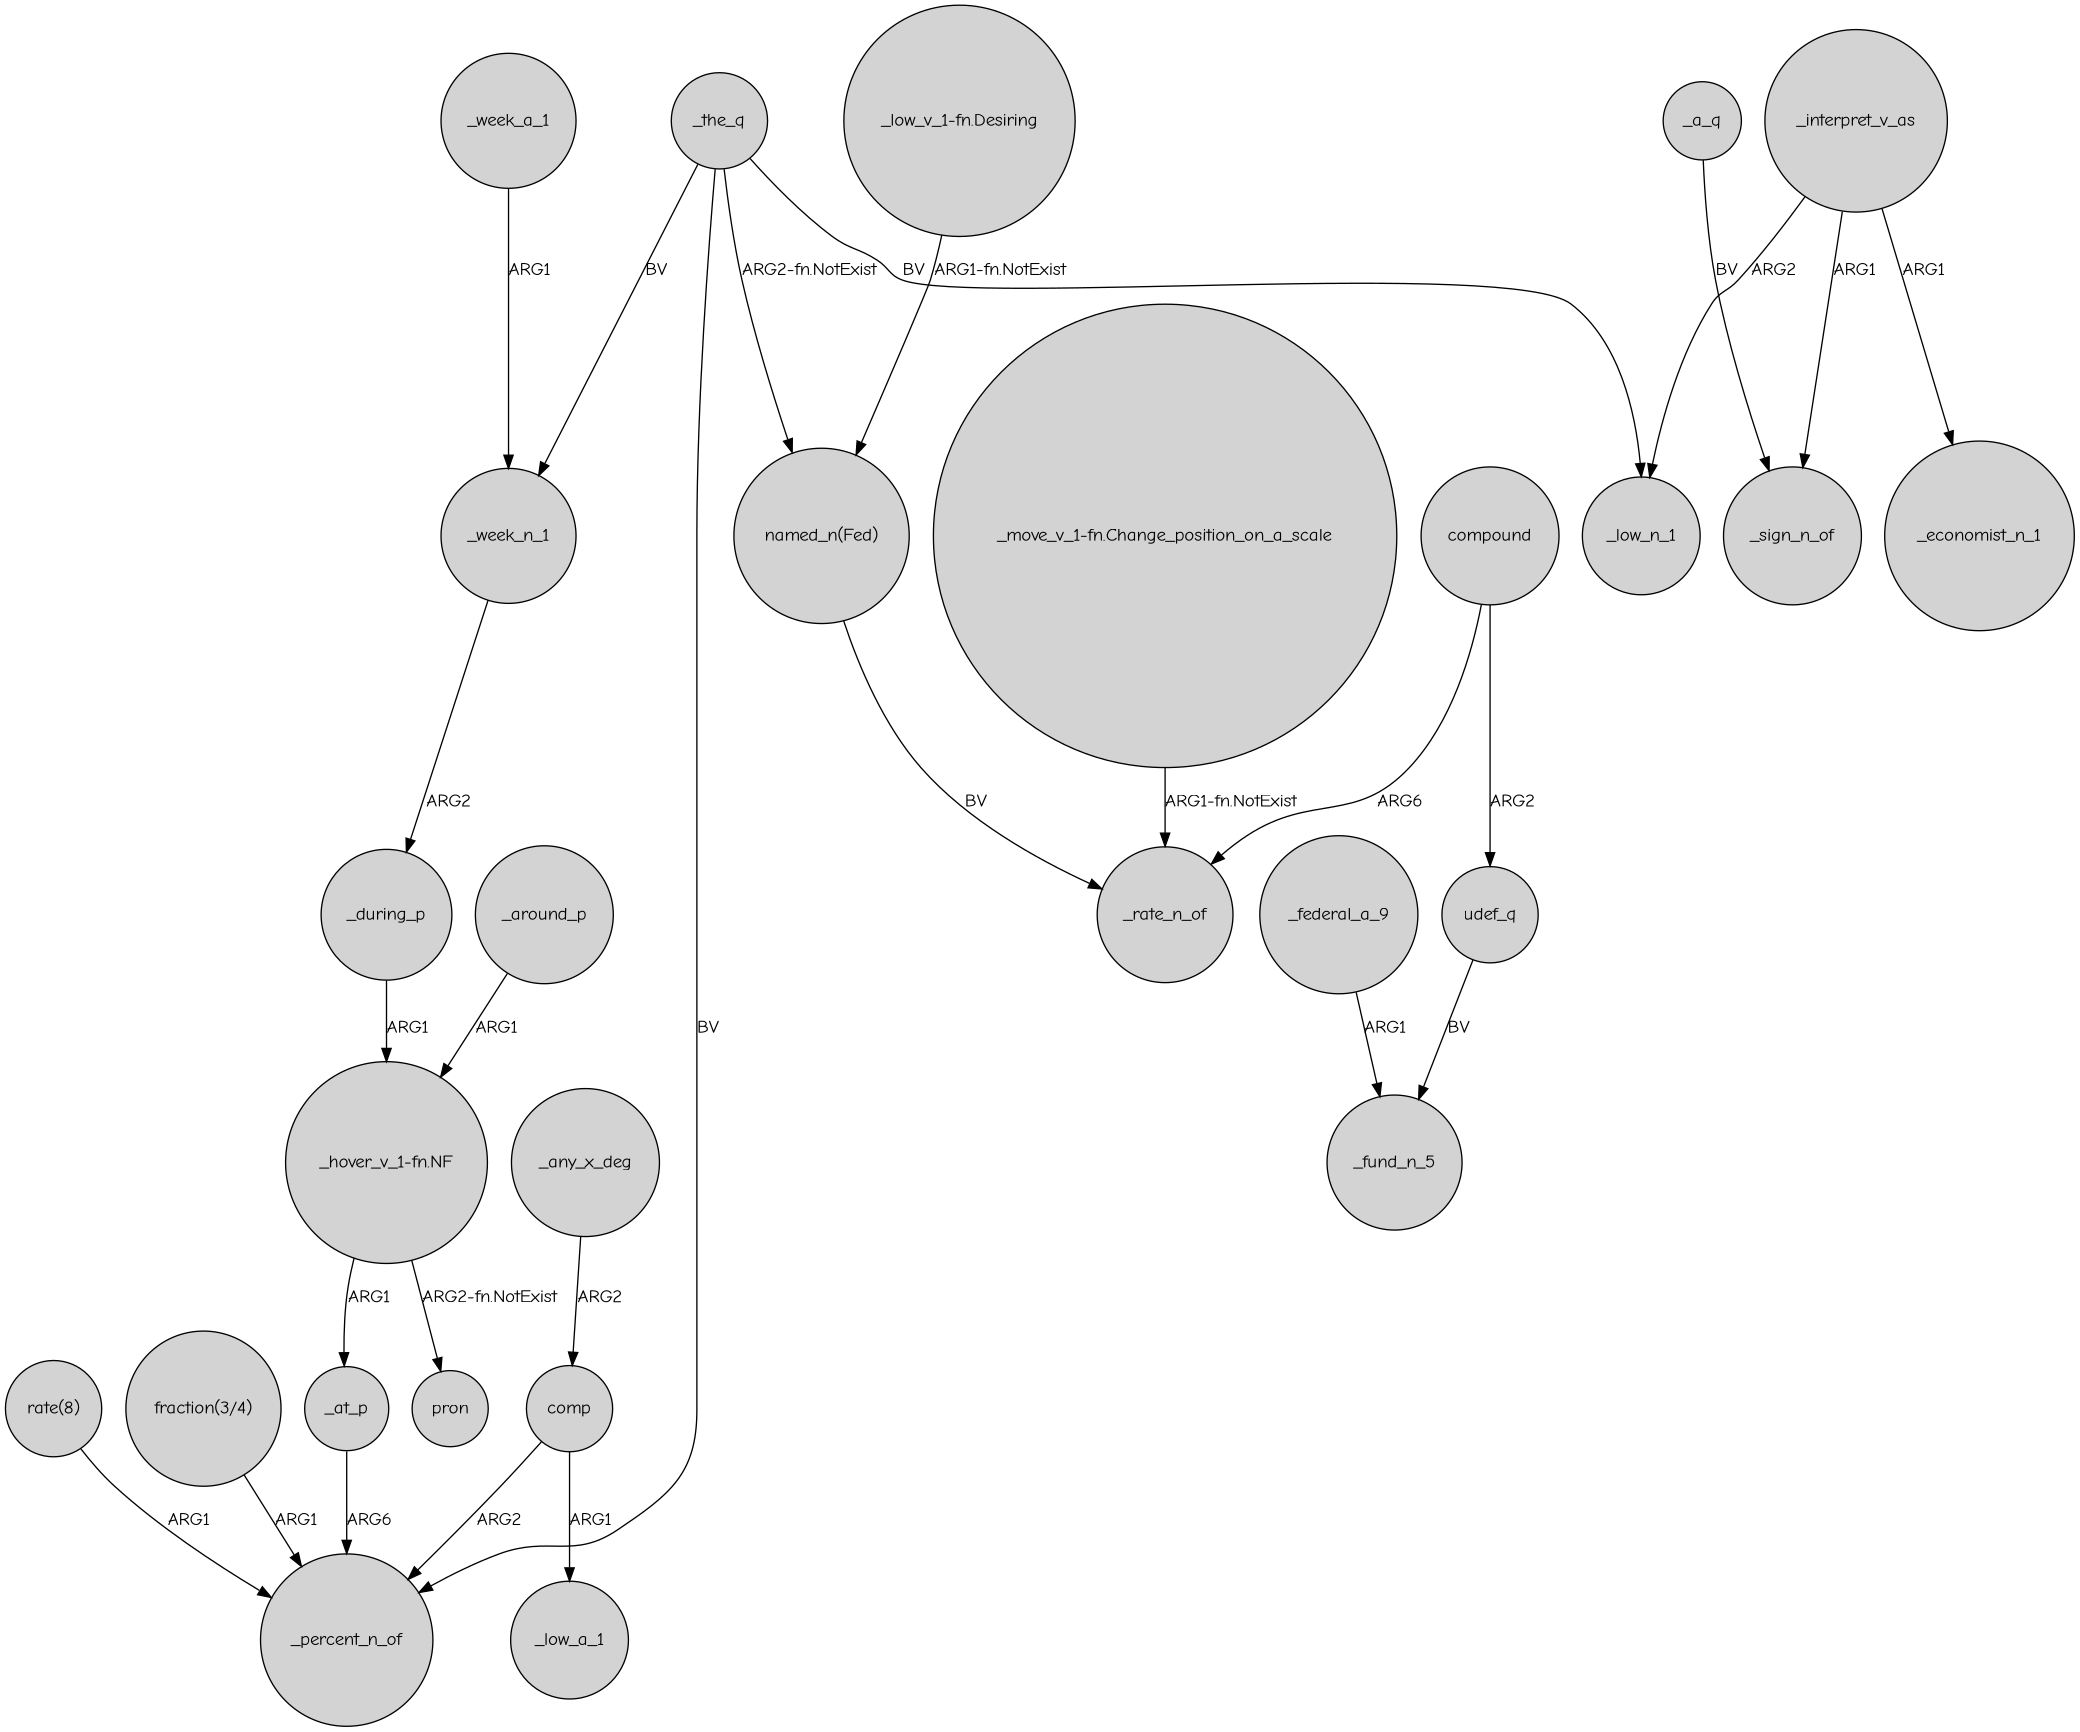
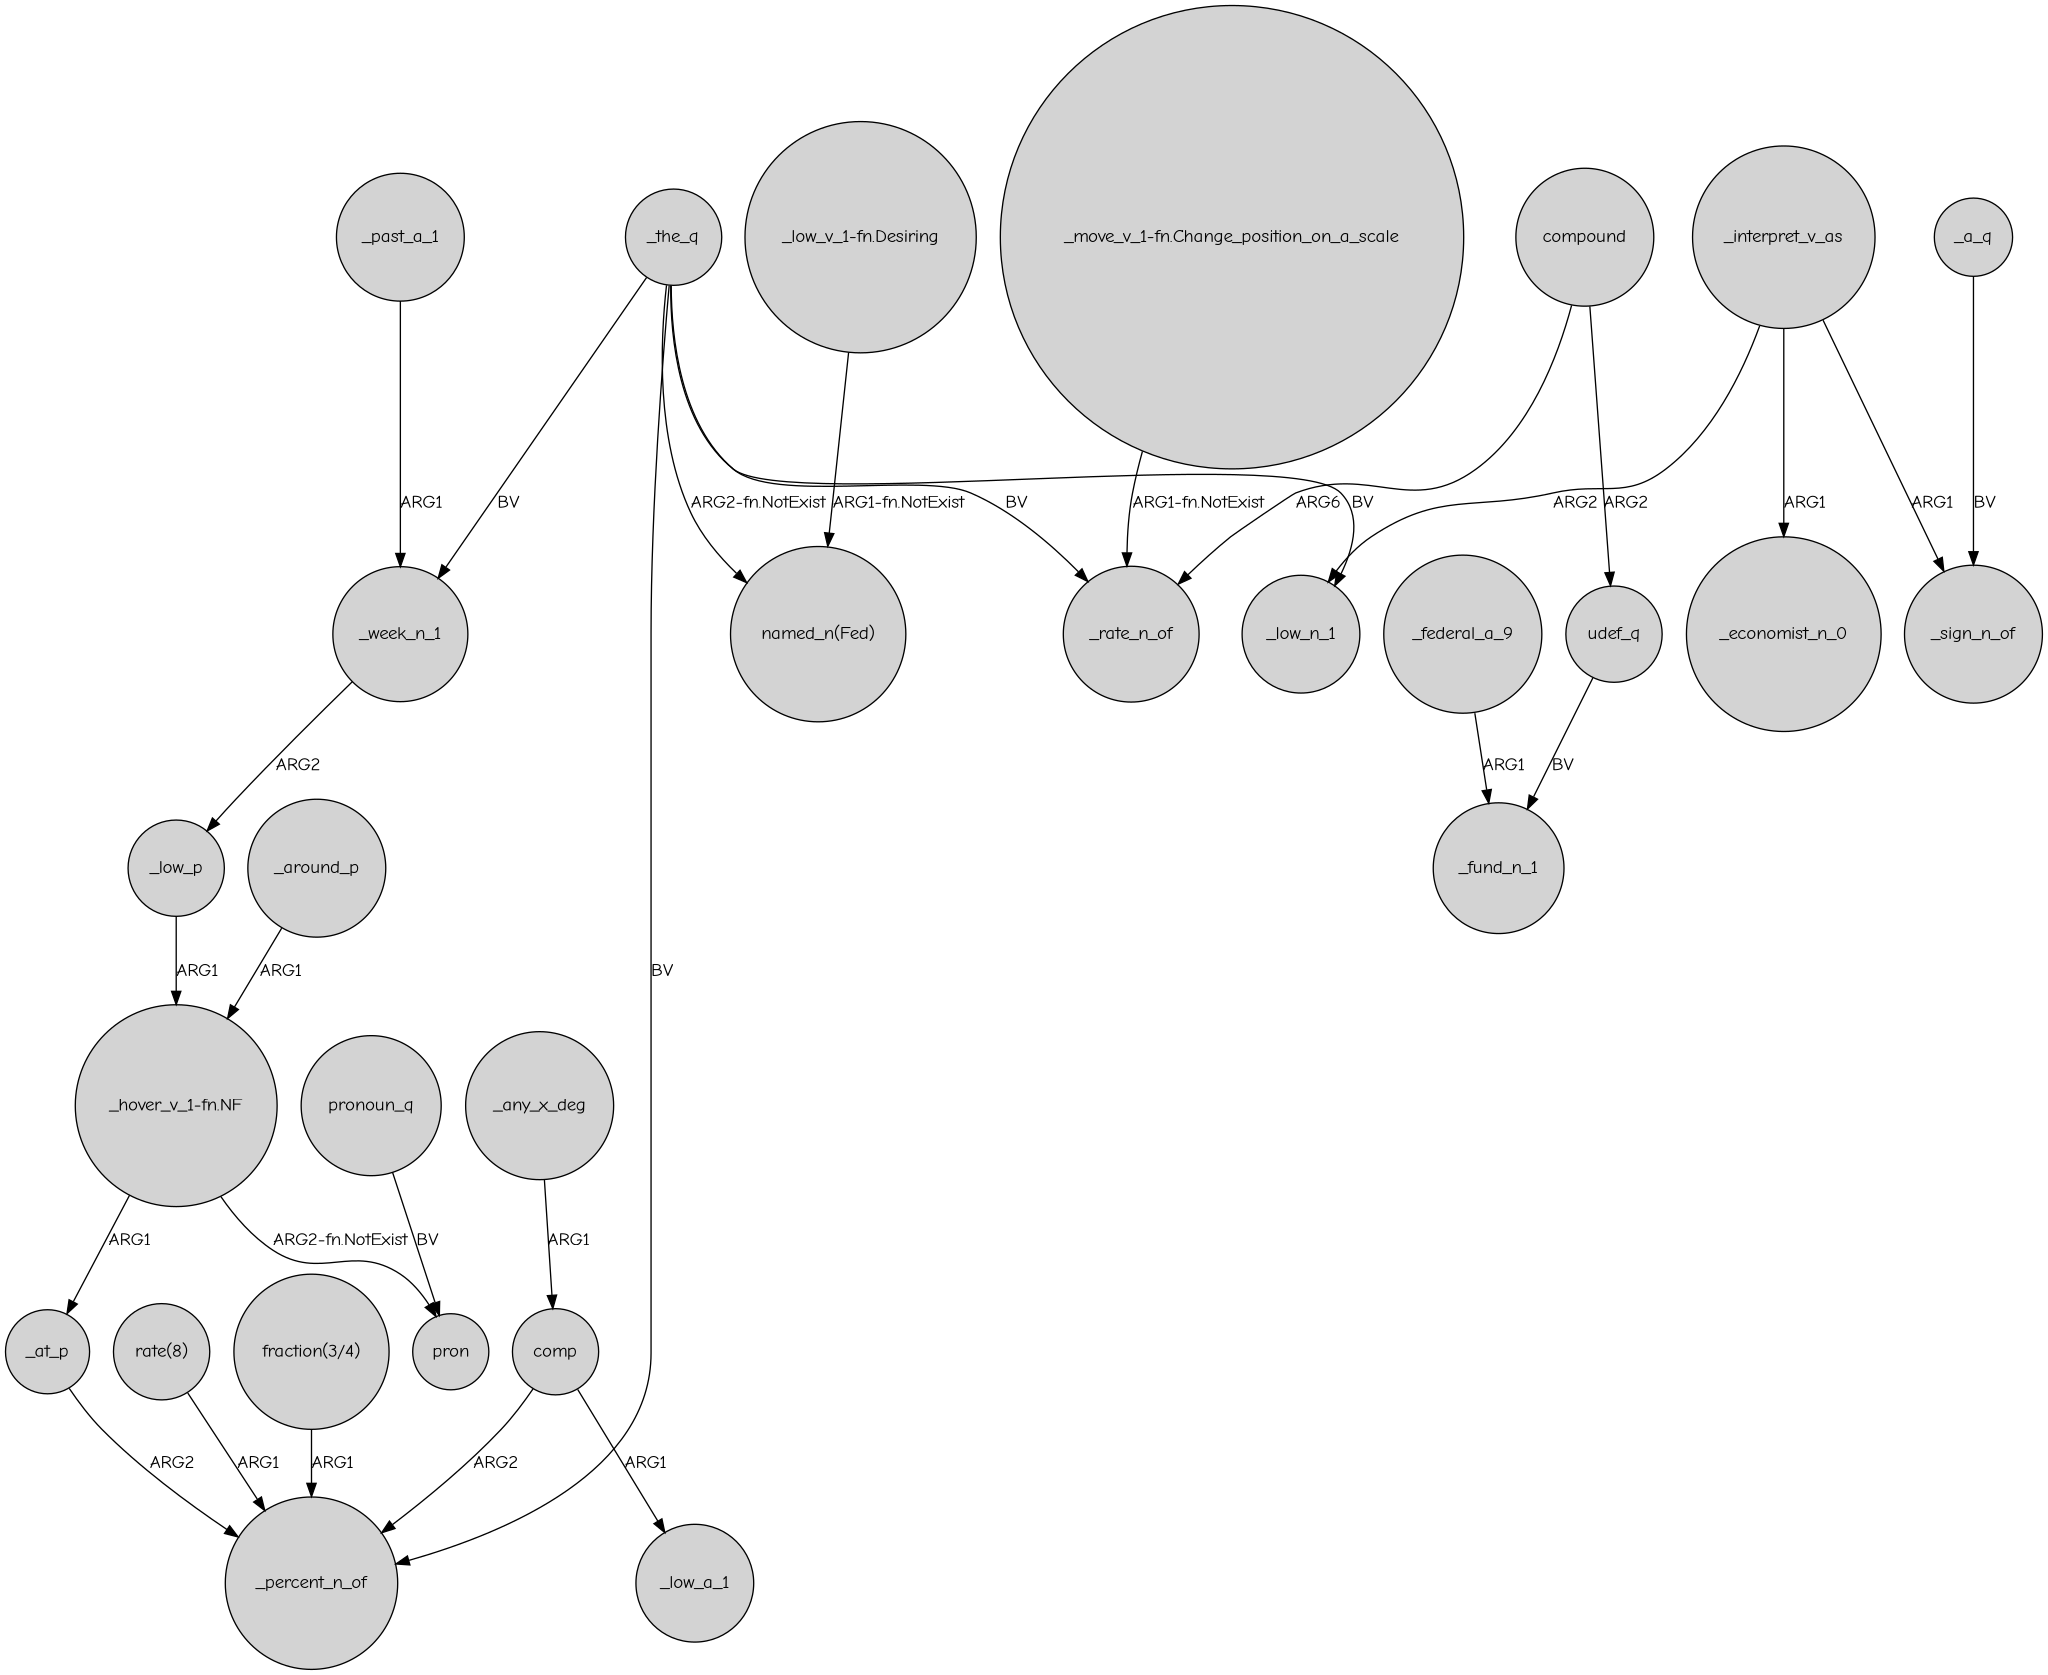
(509, 121) -> (400, 237)
(1980, 536) -> (1784, 634)
(935, 782) -> (962, 491)
(387, 915) -> (176, 868)
none -> (371, 1106)
(1395, 1163) -> (1499, 868)
(600, 1297) -> (569, 1240)
(369, 1520) -> (172, 1463)
